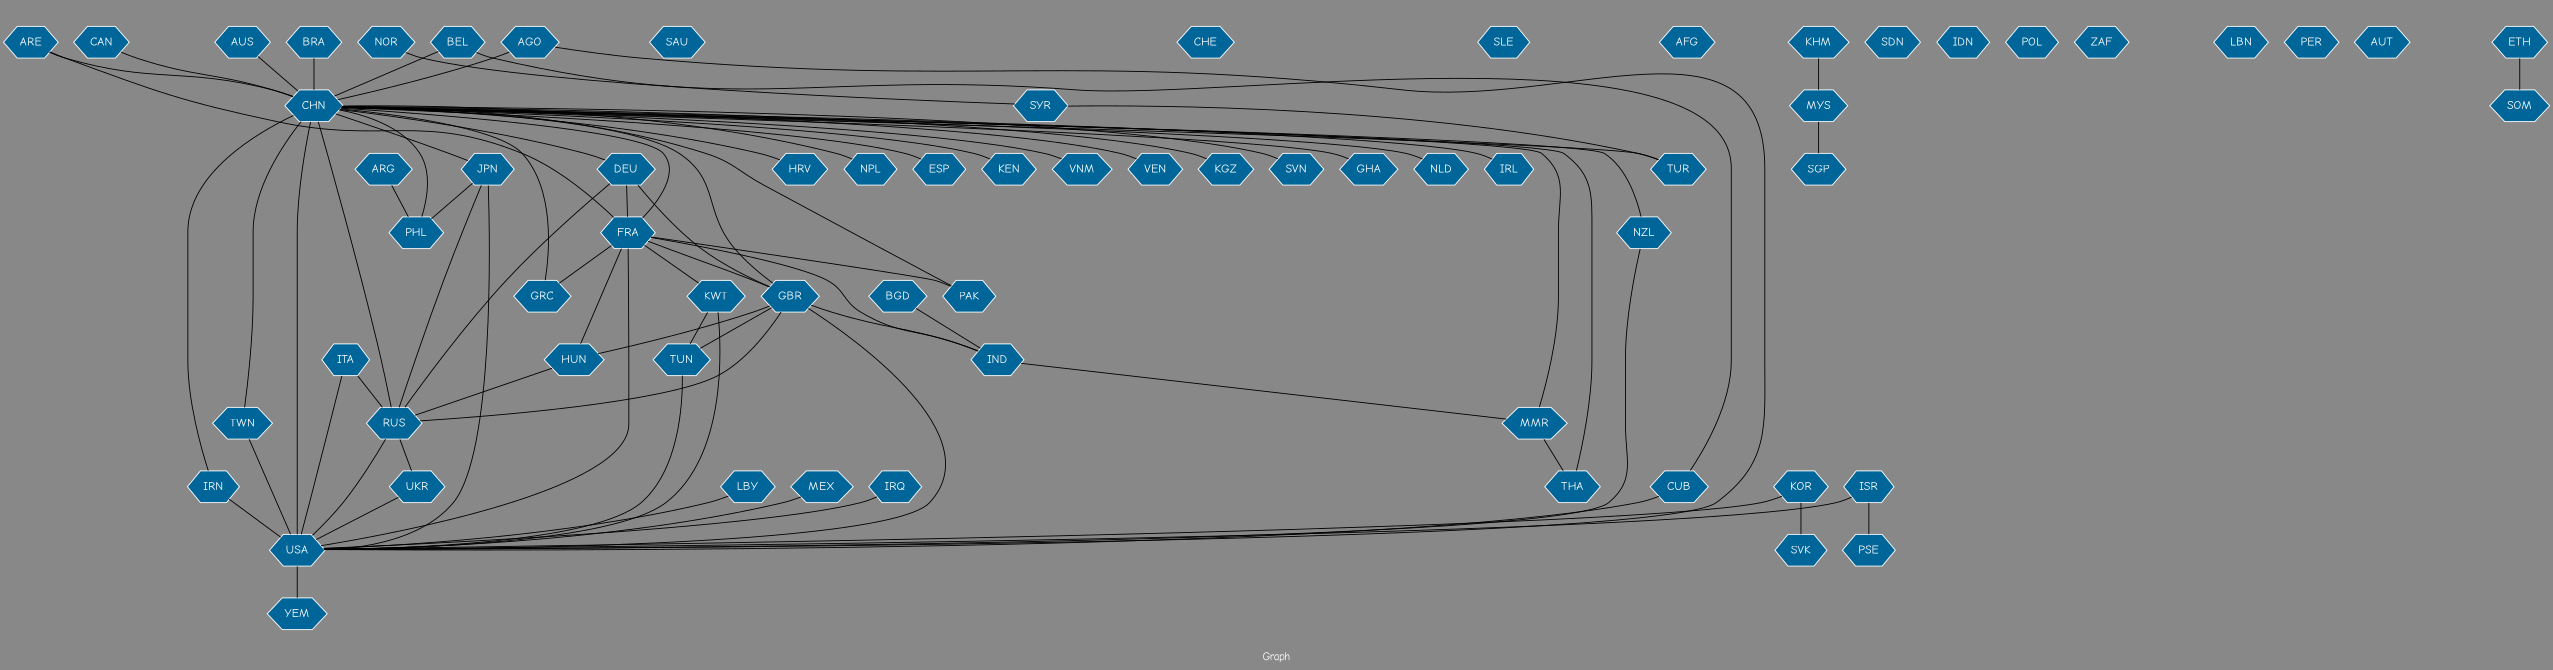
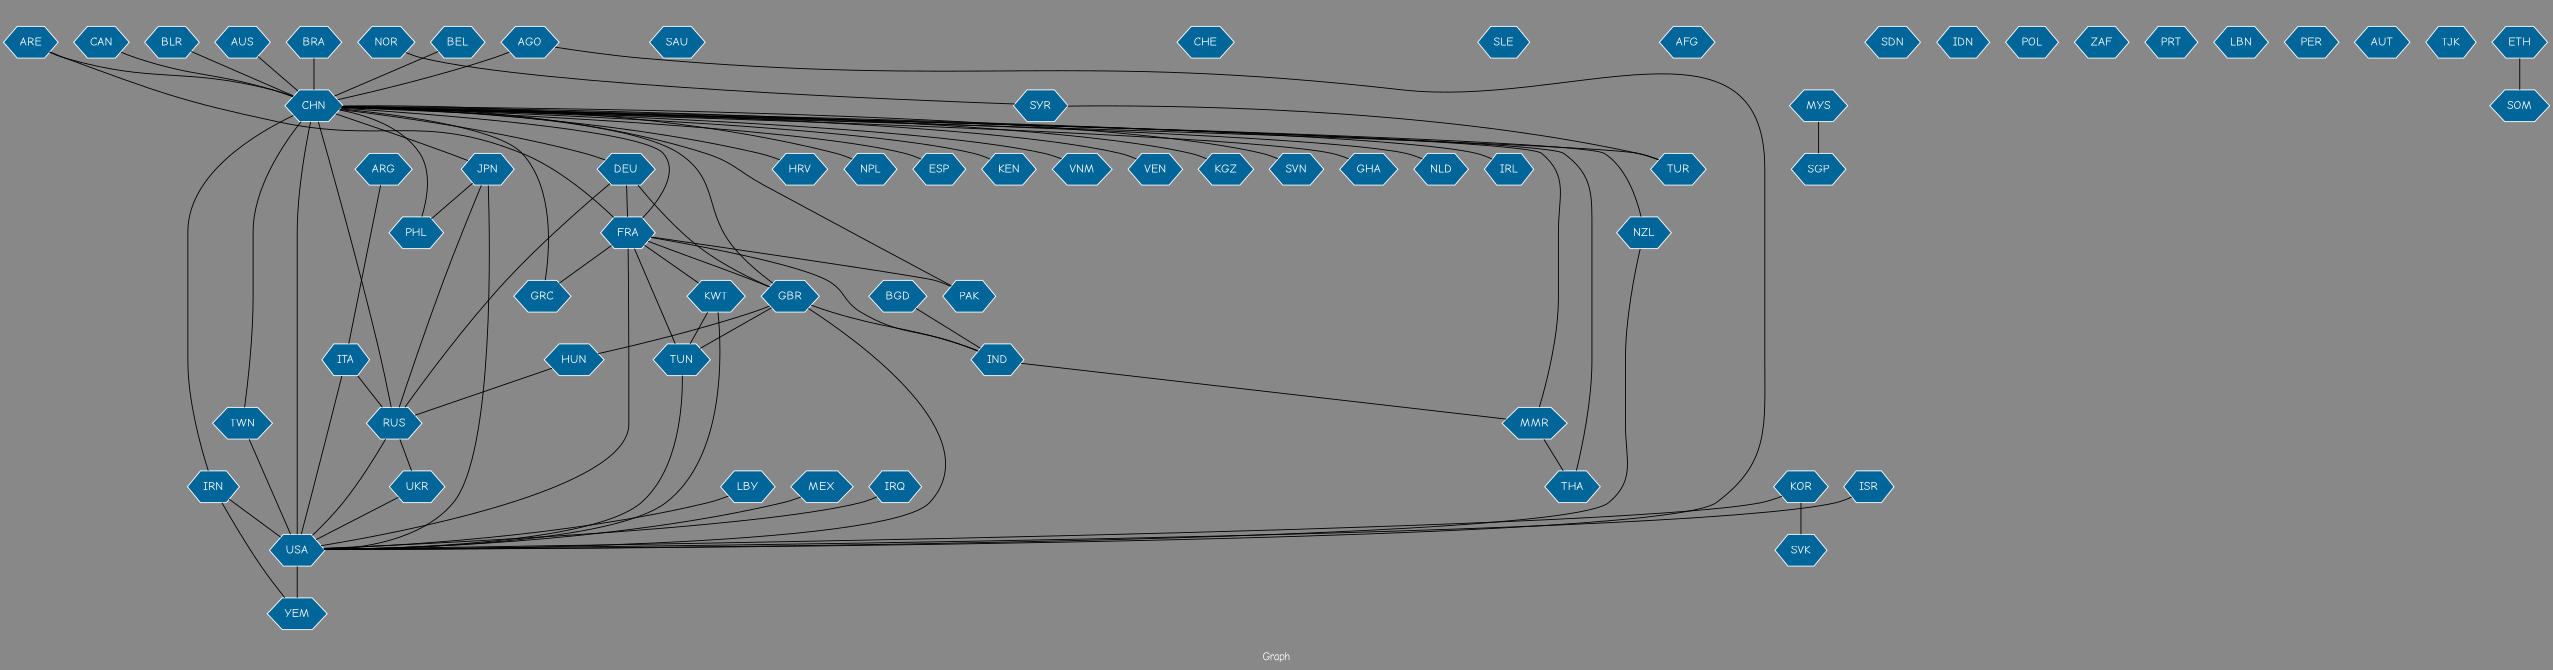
none -> (172, 42)
(1819, 42) -> none
none -> (2171, 42)
none -> (2451, 42)
(400, 201) -> (365, 264)
(601, 296) -> (655, 296)
(615, 401) -> none
(1679, 487) -> none
(1869, 550) -> none
none -> (251, 551)
